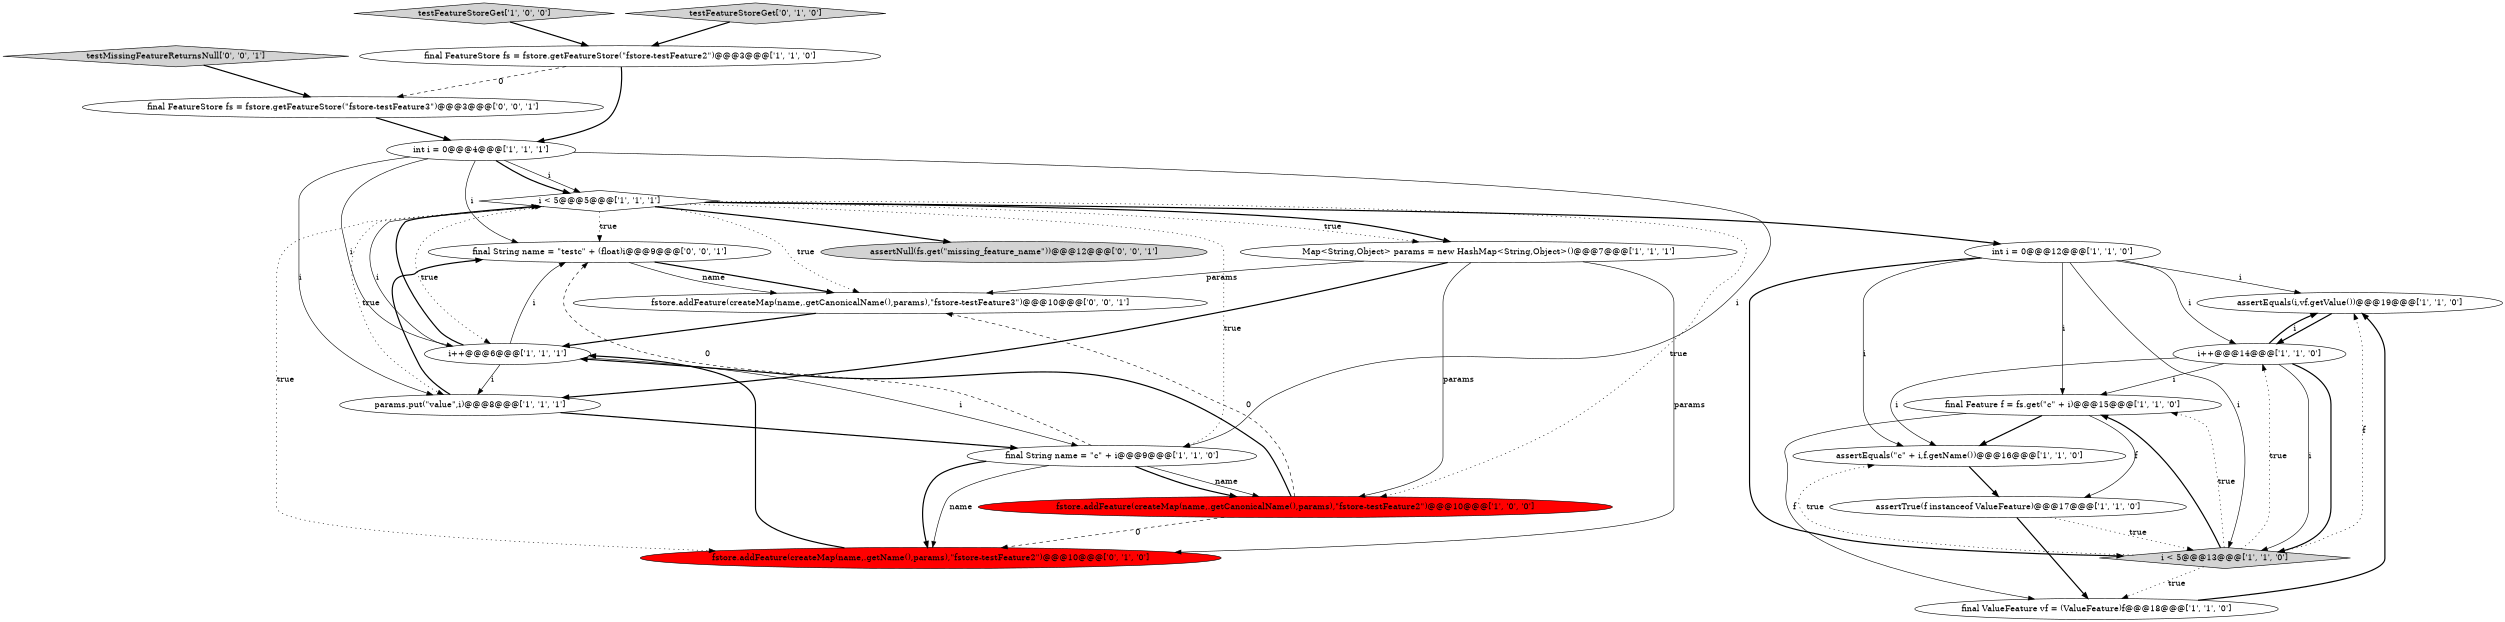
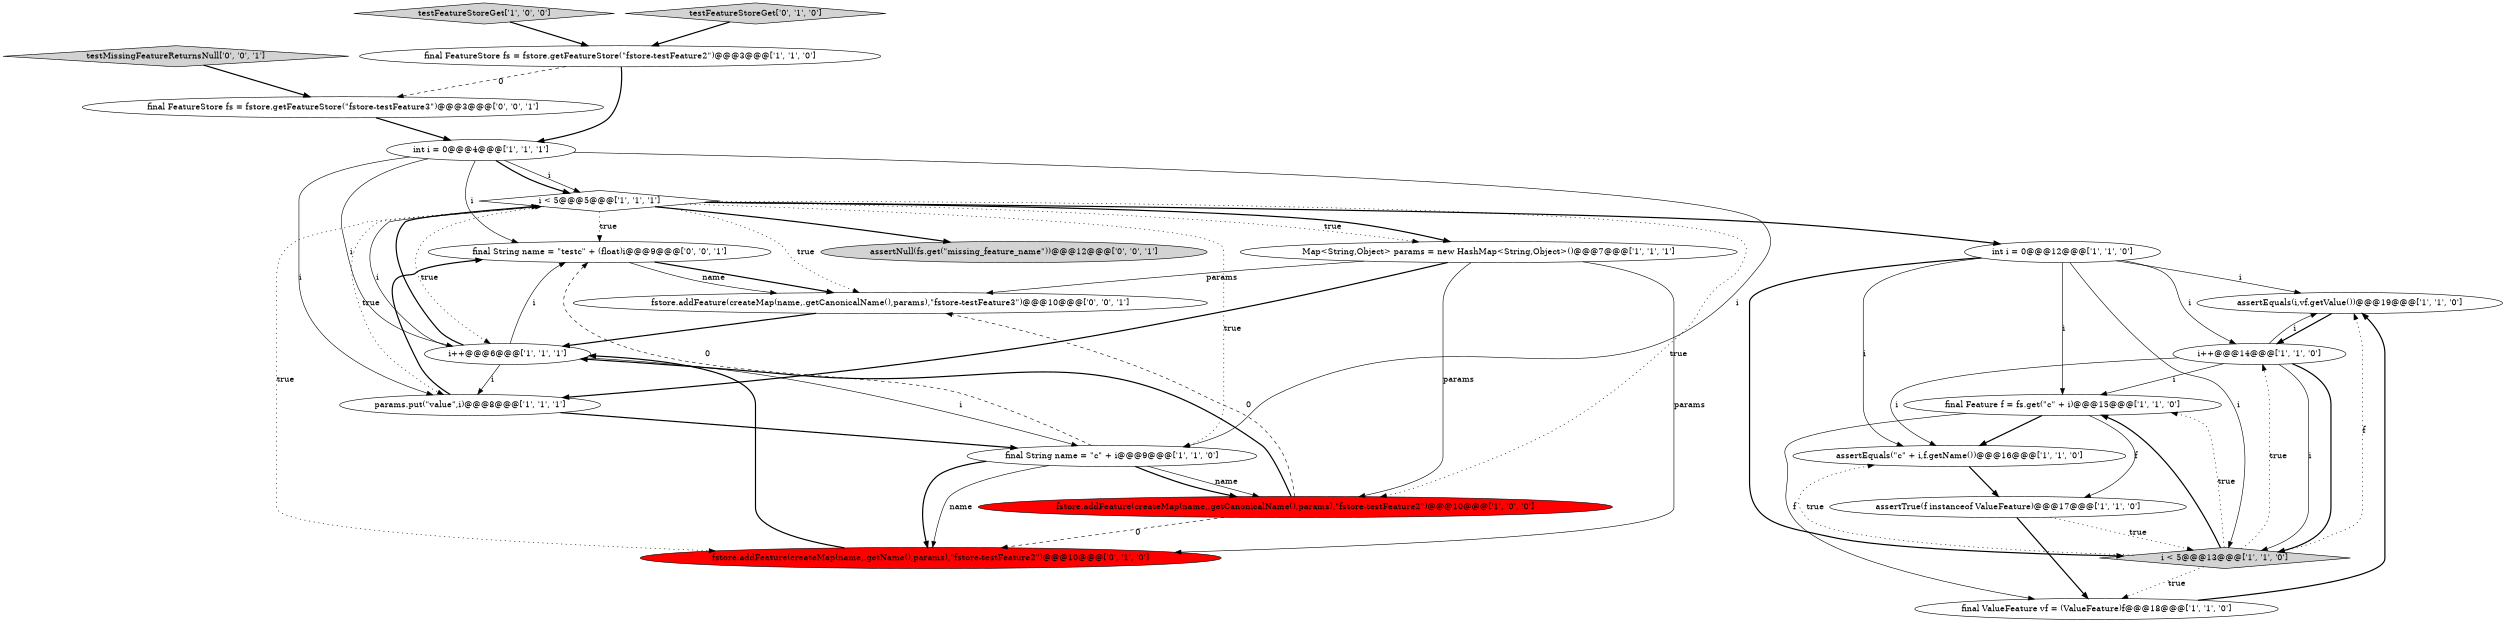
(2289, 327) -> (2289, 327)
